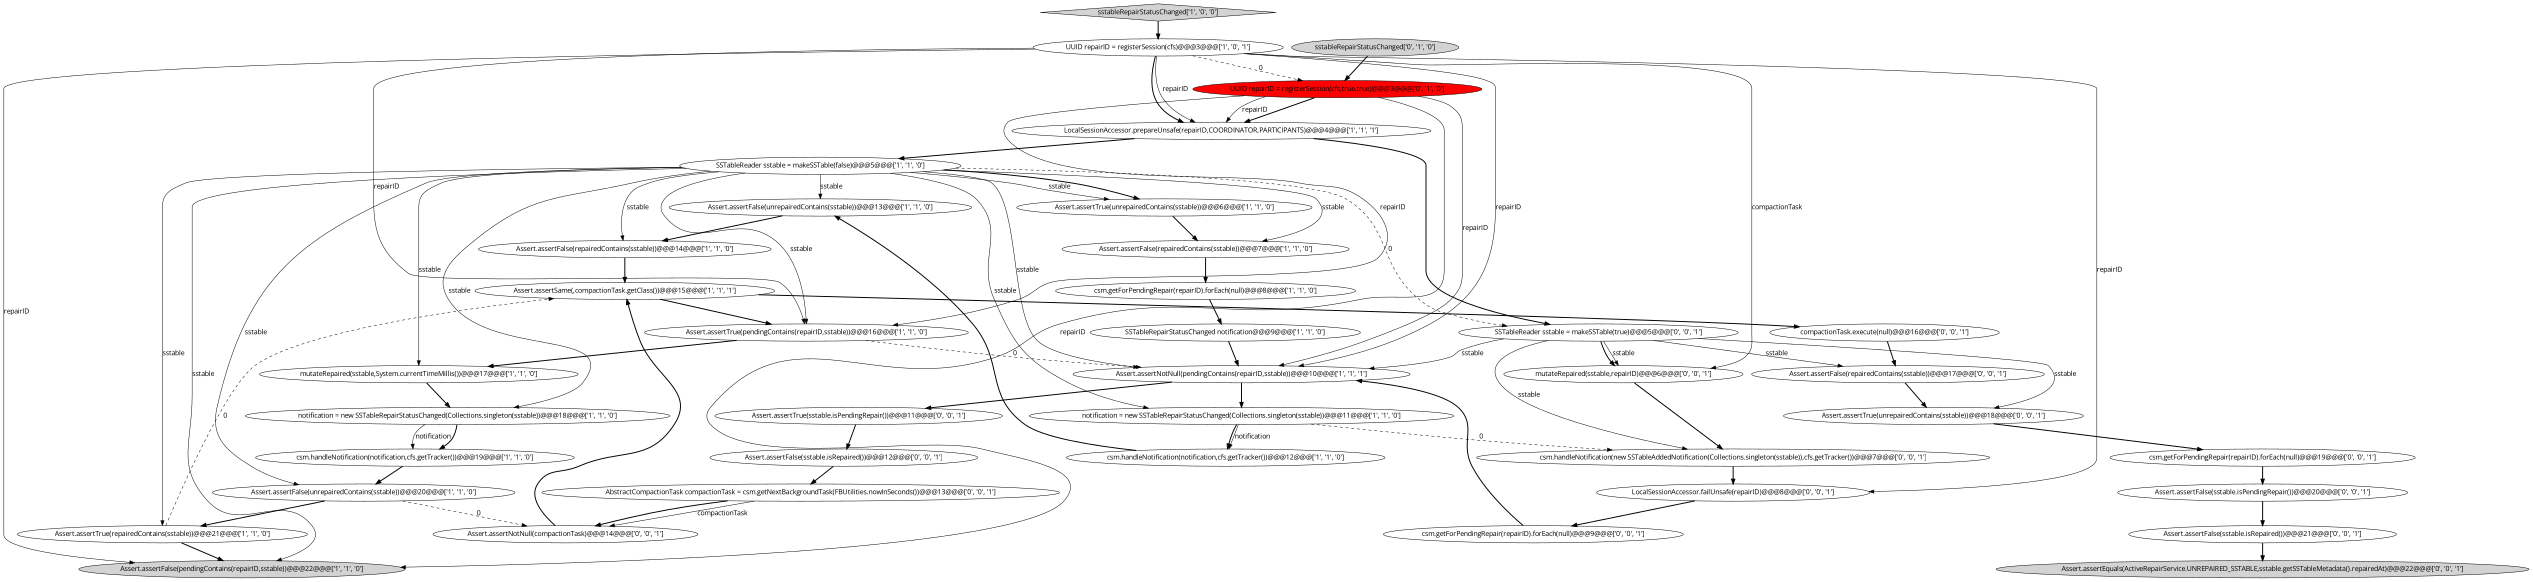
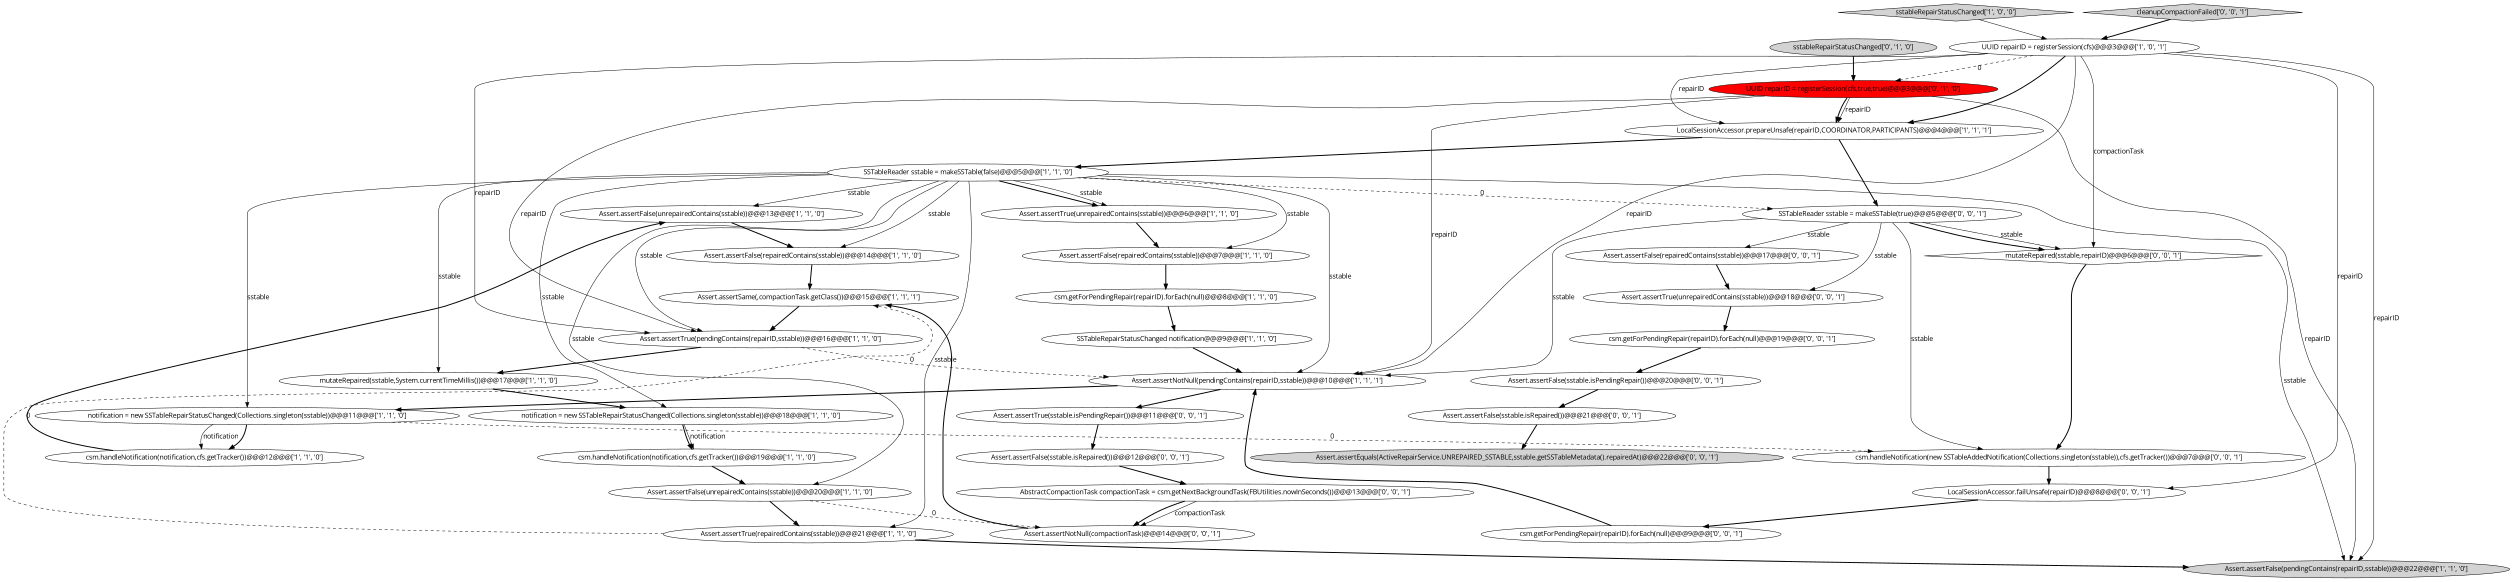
none -> (2193, 12)
(1158, 28) -> (2010, 29)
(1885, 333) -> none
(1623, 374) -> (2093, 256)
